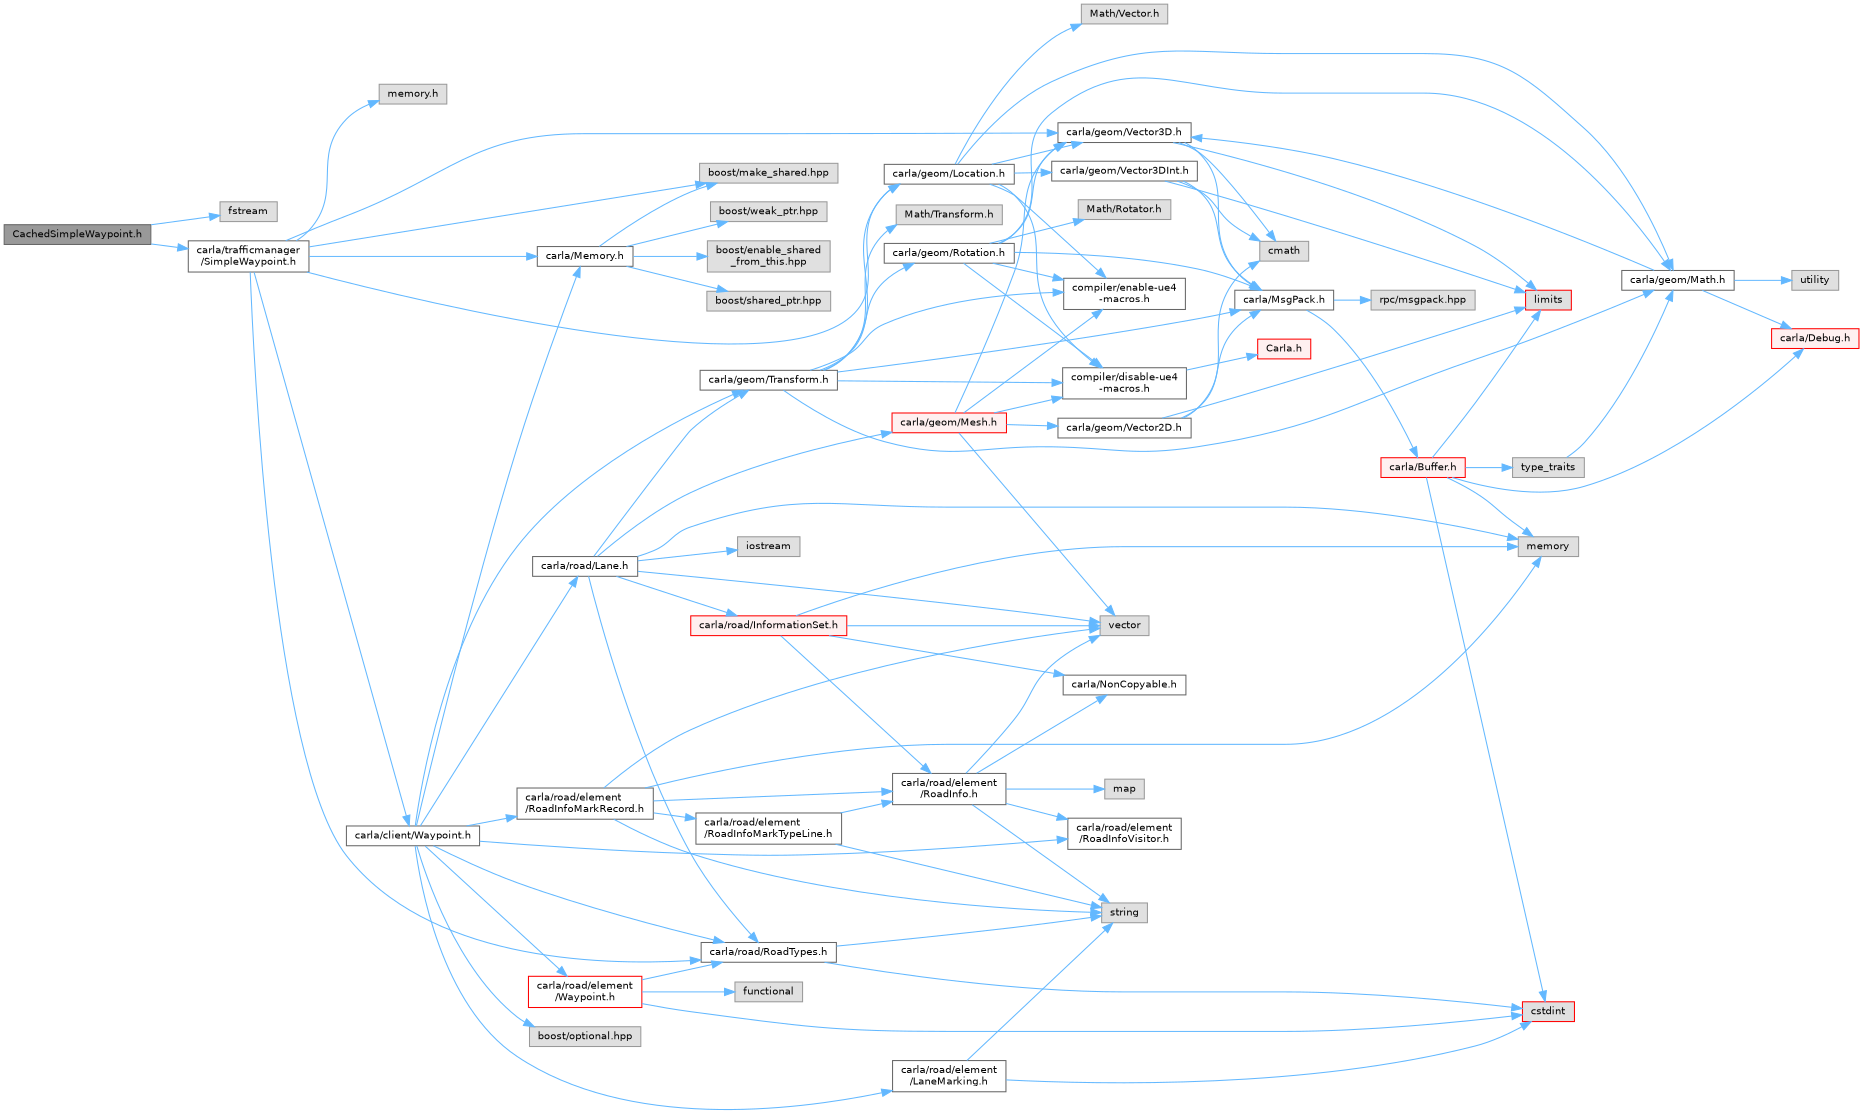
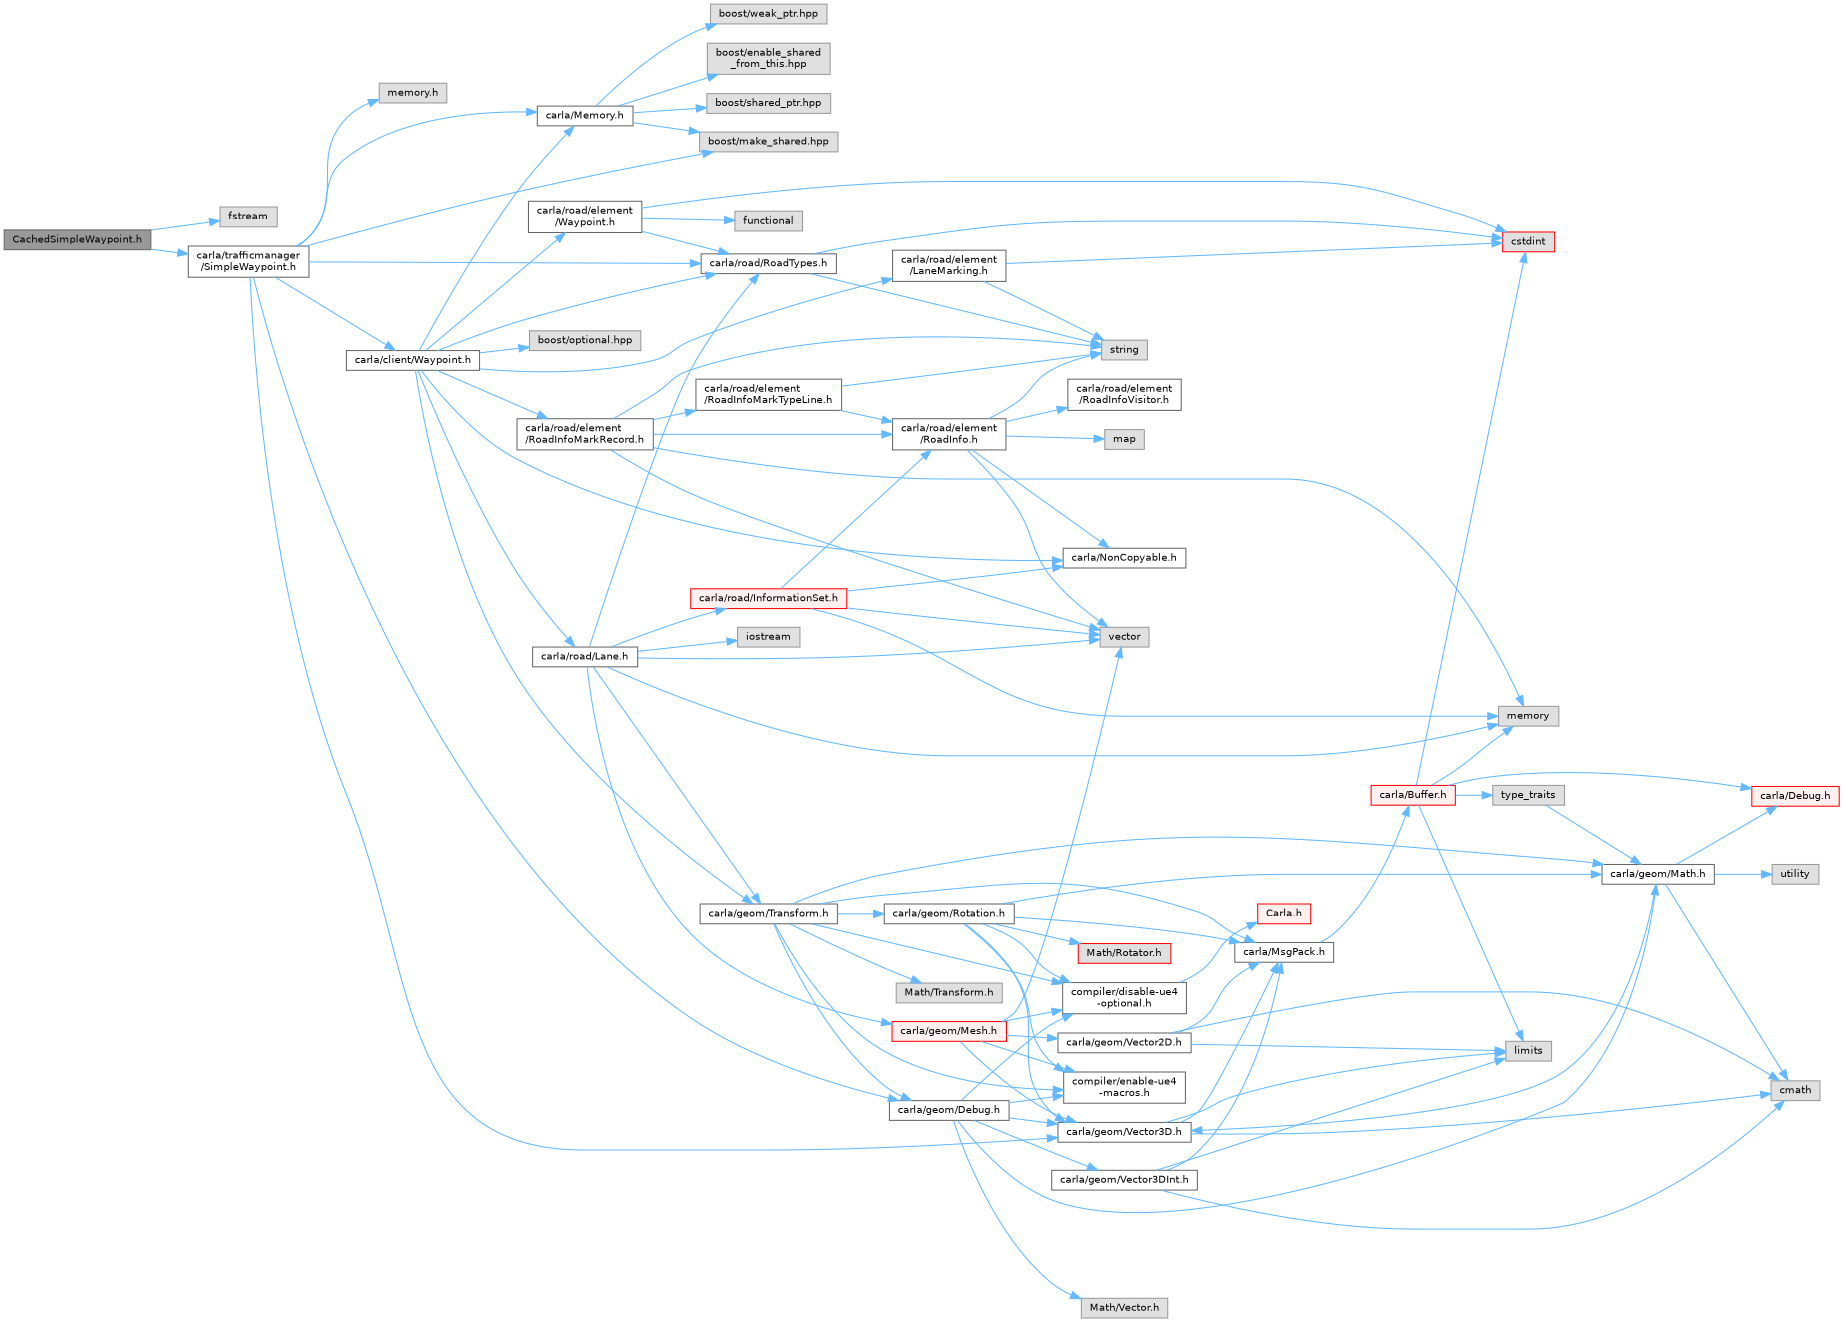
(949, 174) -> (949, 1110)
(1125, 210) -> (1125, 953)
(1423, 300) -> none
(1548, 300) -> (1529, 1051)
(1125, 383) -> (1125, 998)
(768, 855) -> (714, 527)
none -> (1724, 978)
(585, 992) -> (585, 217)
